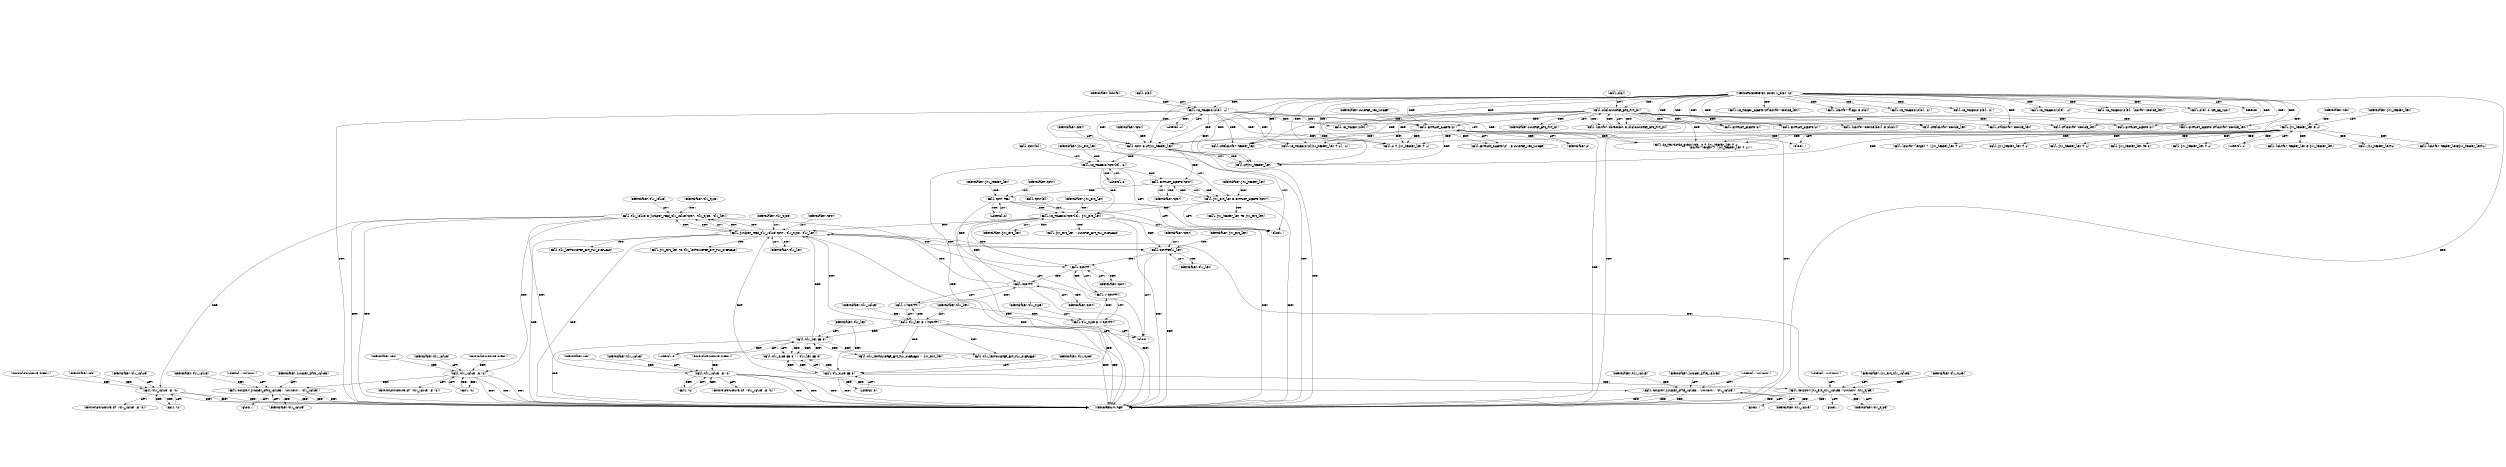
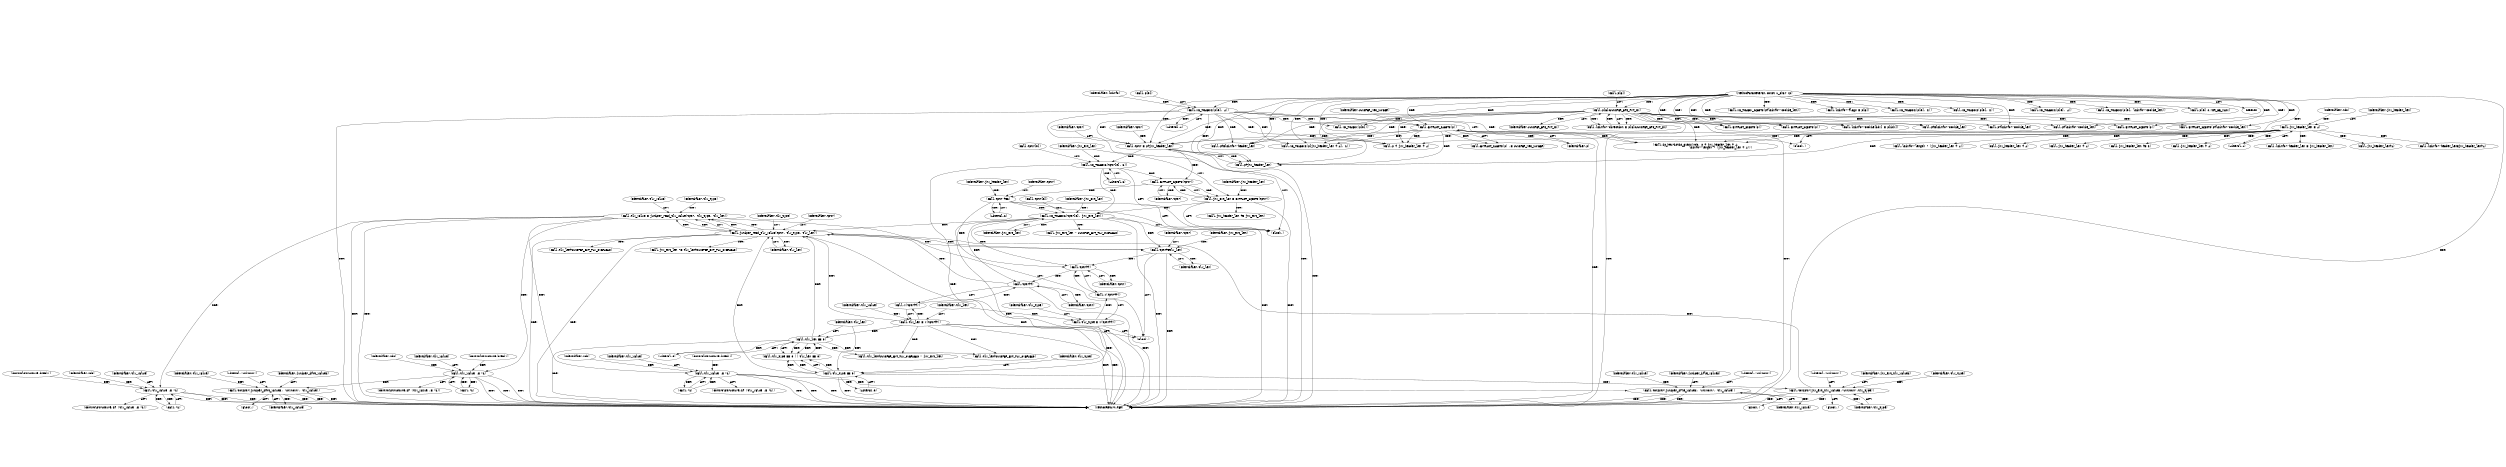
(1525, 119) -> (1691, 120)
